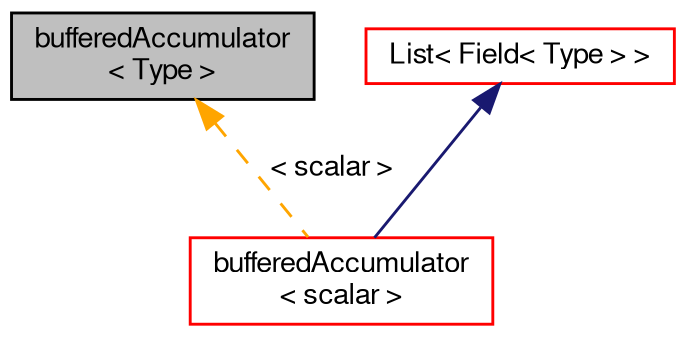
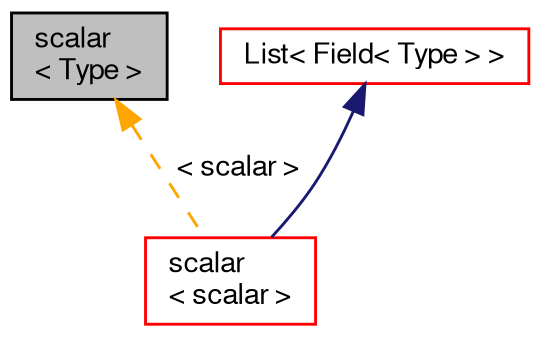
(163, 56) -> (89, 56)
(342, 281) -> (231, 281)
